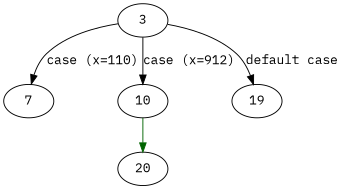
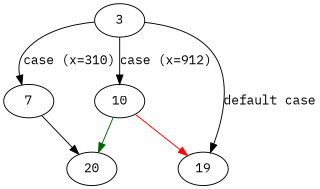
(93, 61) -> (70, 61)
none -> (57, 132)
none -> (158, 132)
